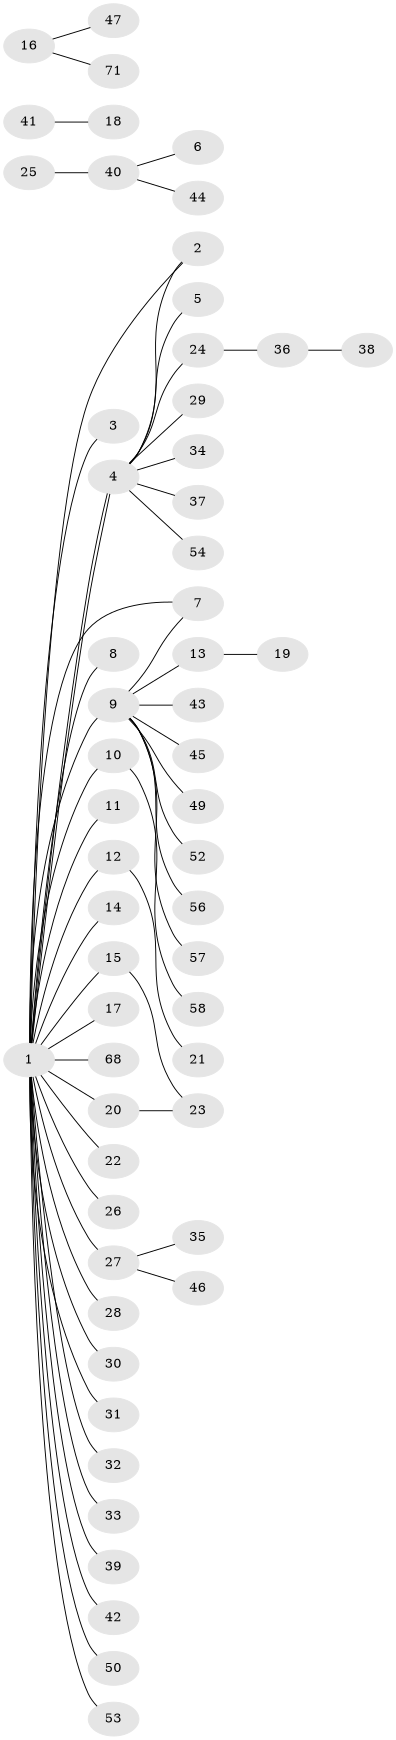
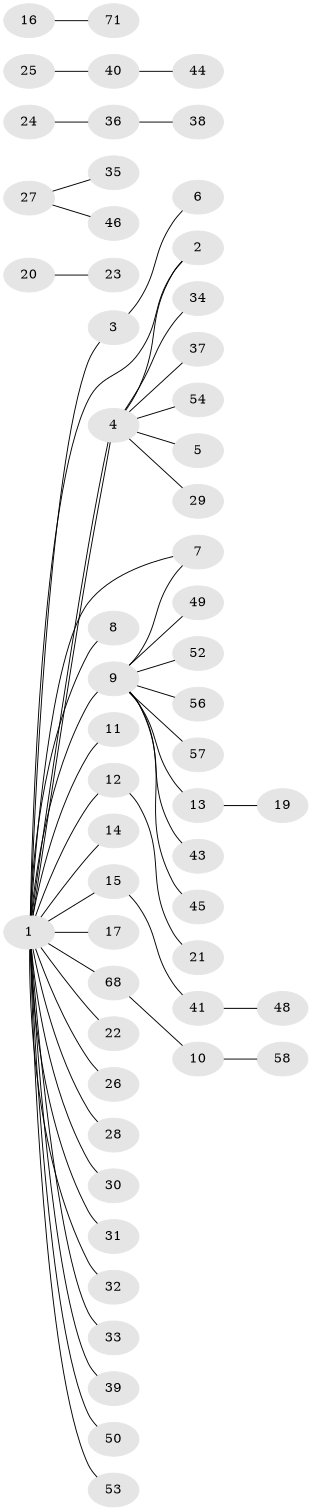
(114, 21) -> none
(114, 122) -> (283, 1008)
(156, 160) -> (155, 262)
(161, 397) -> none
(60, 853) -> (156, 1021)
(156, 1035) -> (156, 945)
(71, 1085) -> none
(57, 1167) -> none
(114, 1618) -> none
